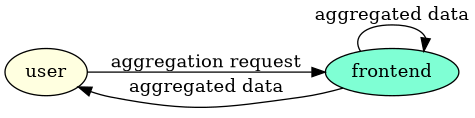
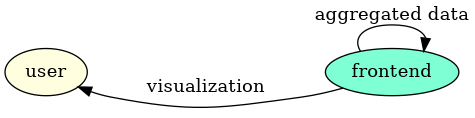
(200, 72) -> none
(206, 87) -> (206, 87)
